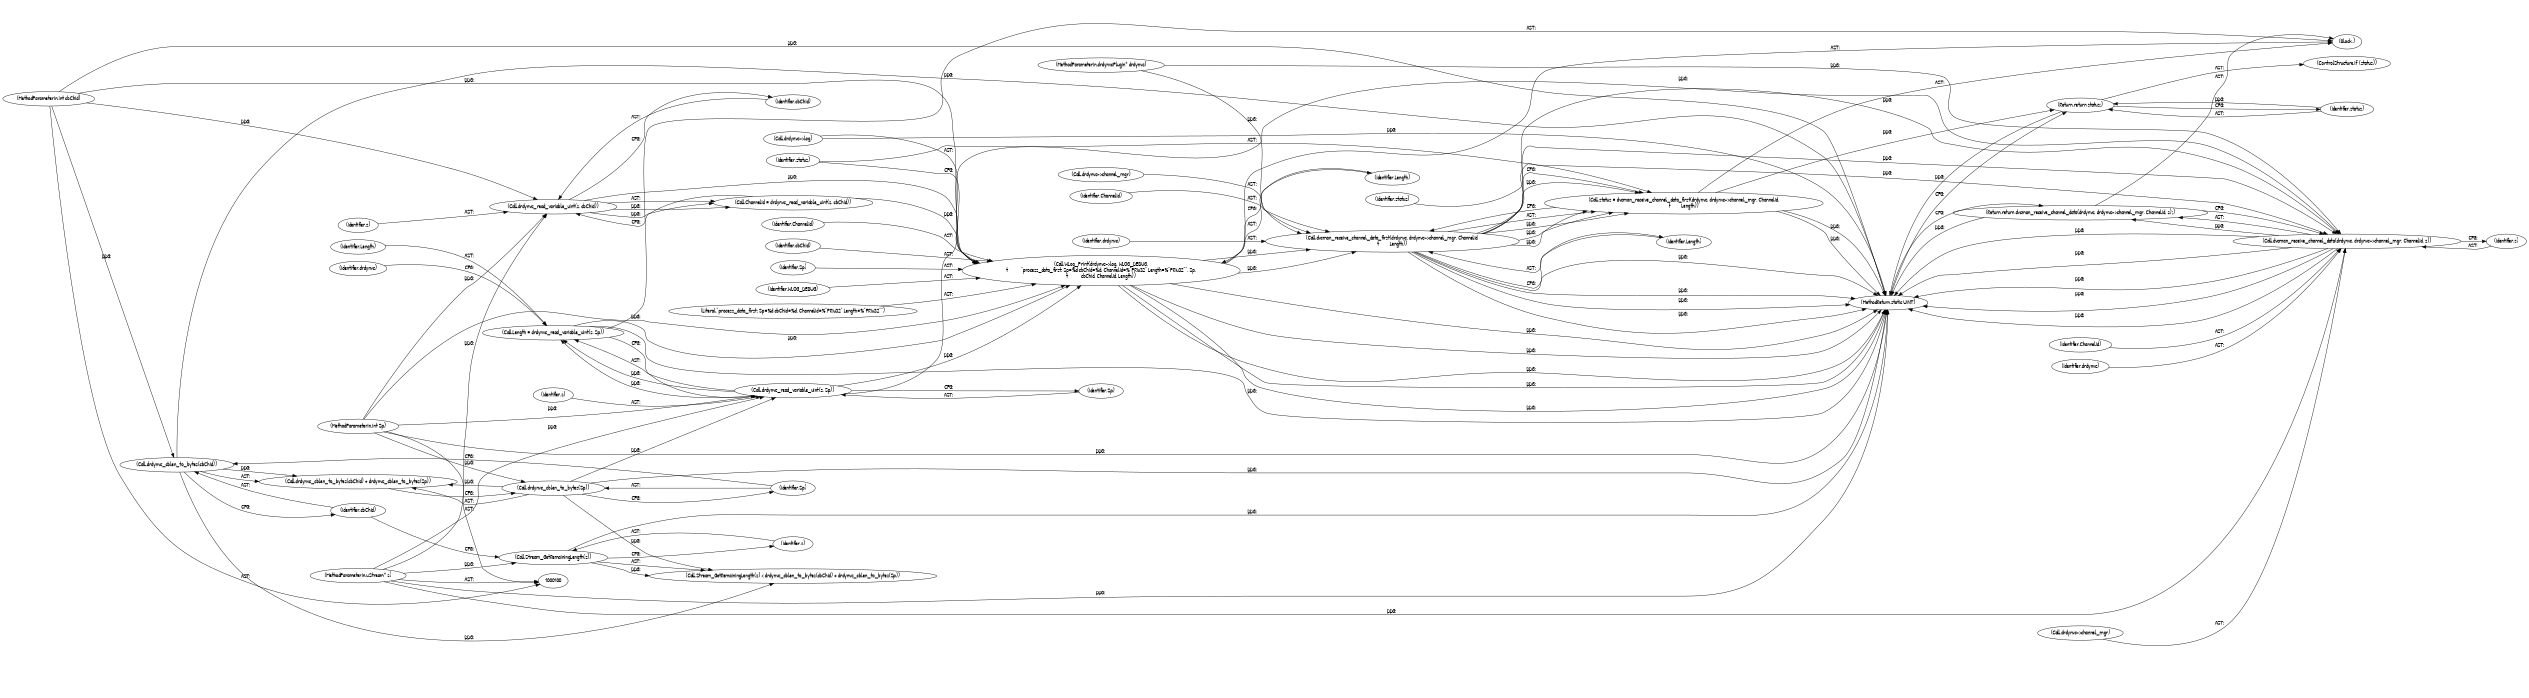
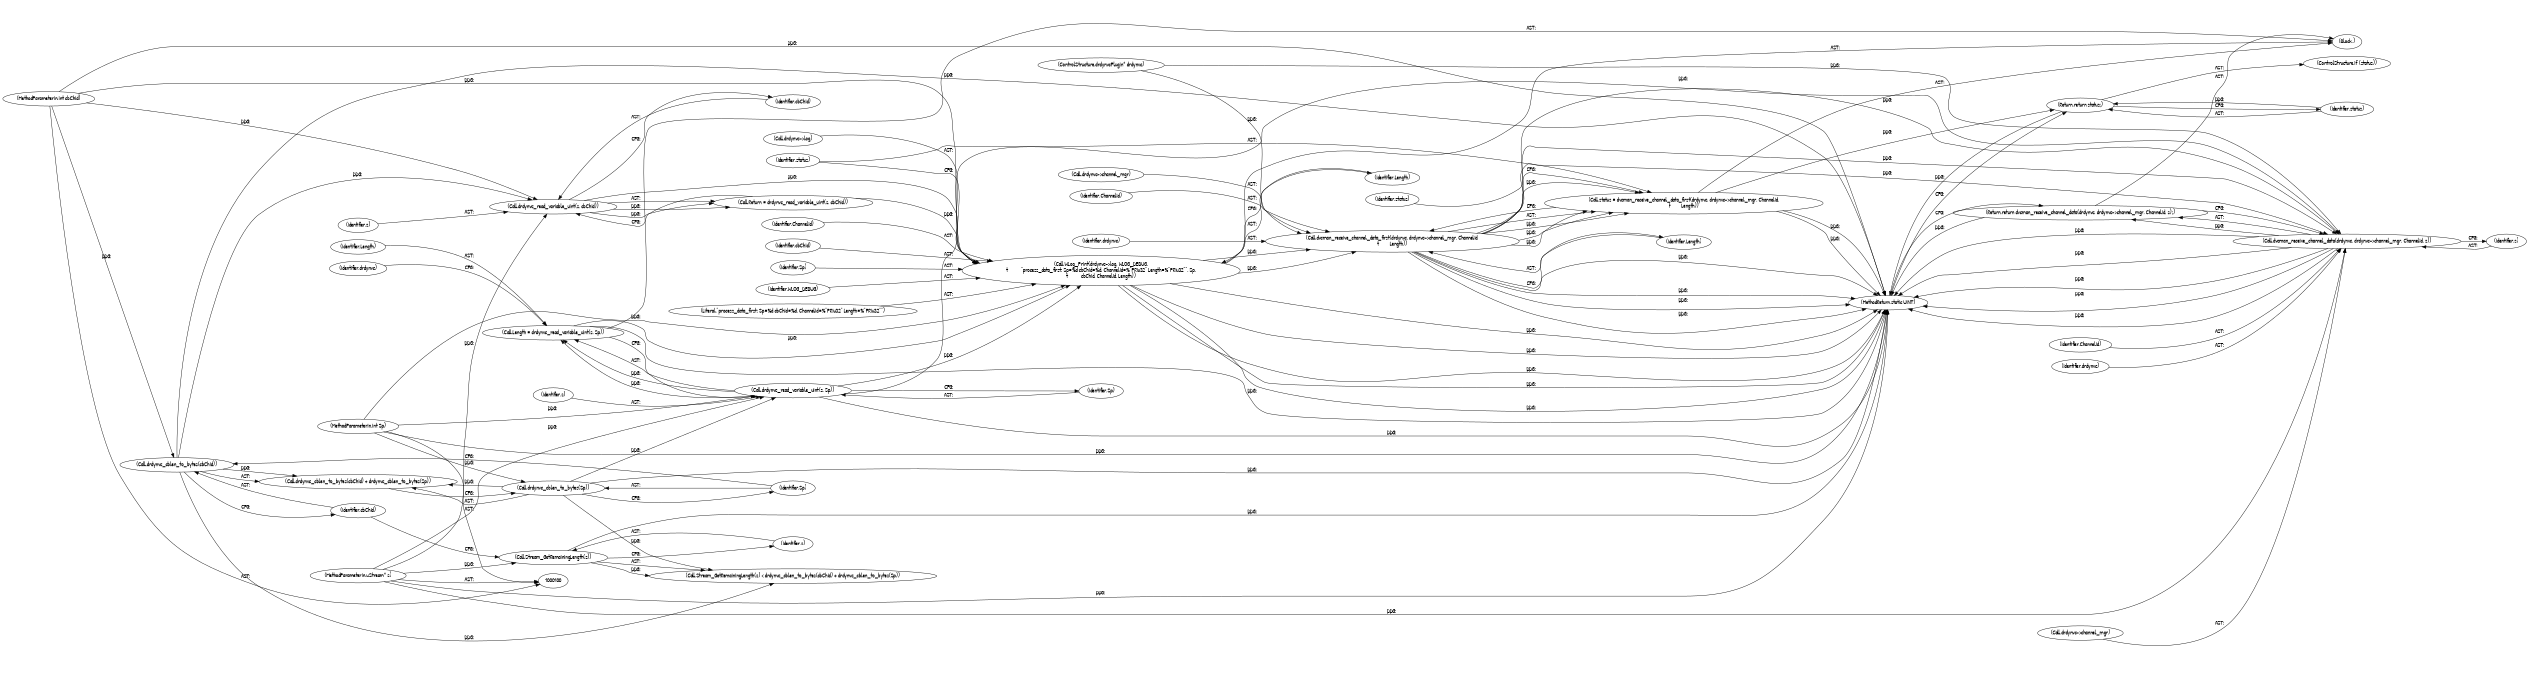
(1101, 65) -> (1101, 65)
(1388, 134) -> (1393, 436)
(793, 203) -> (793, 203)
(444, 310) -> (267, 210)
